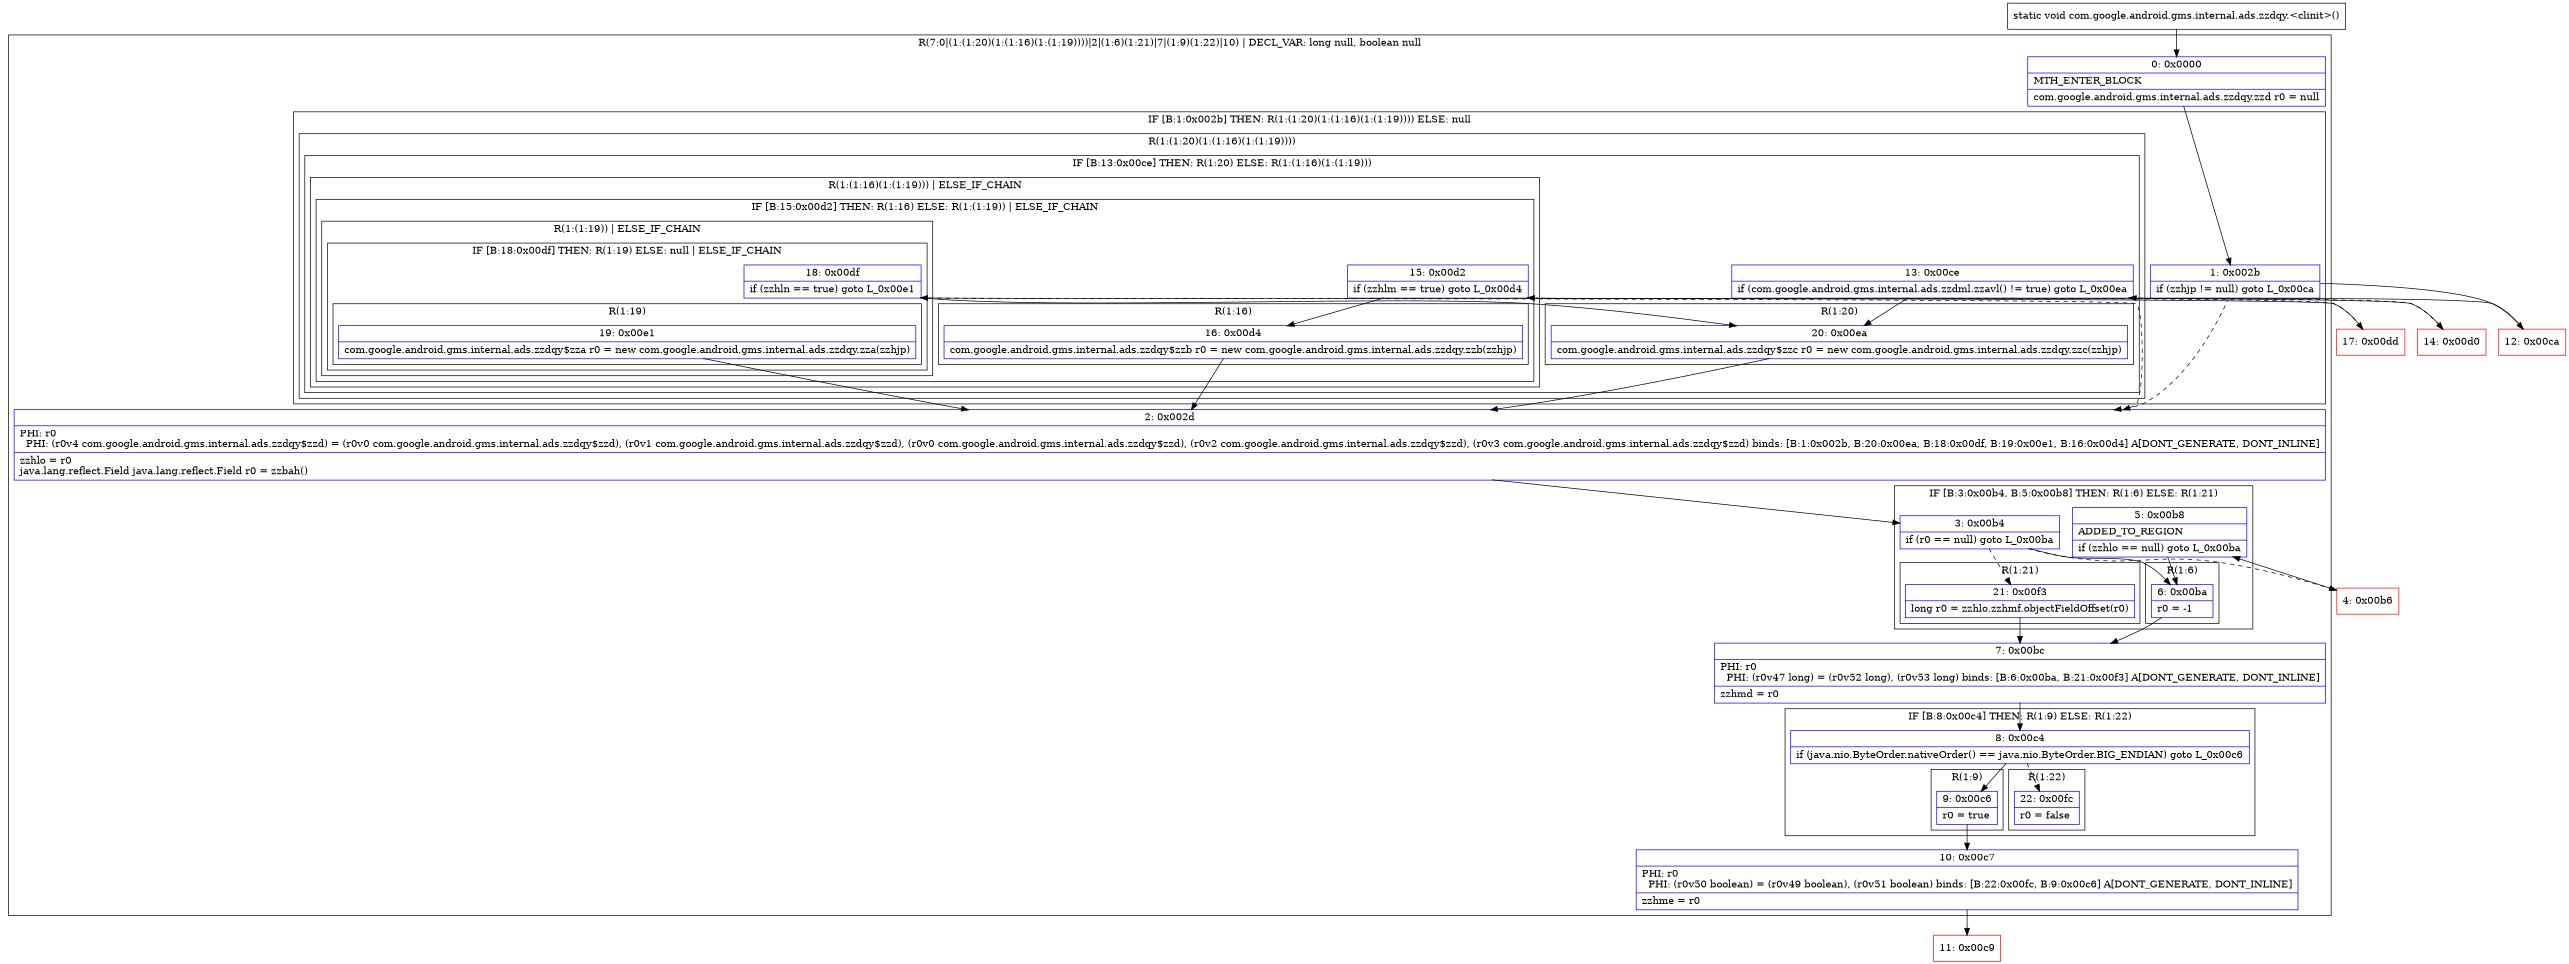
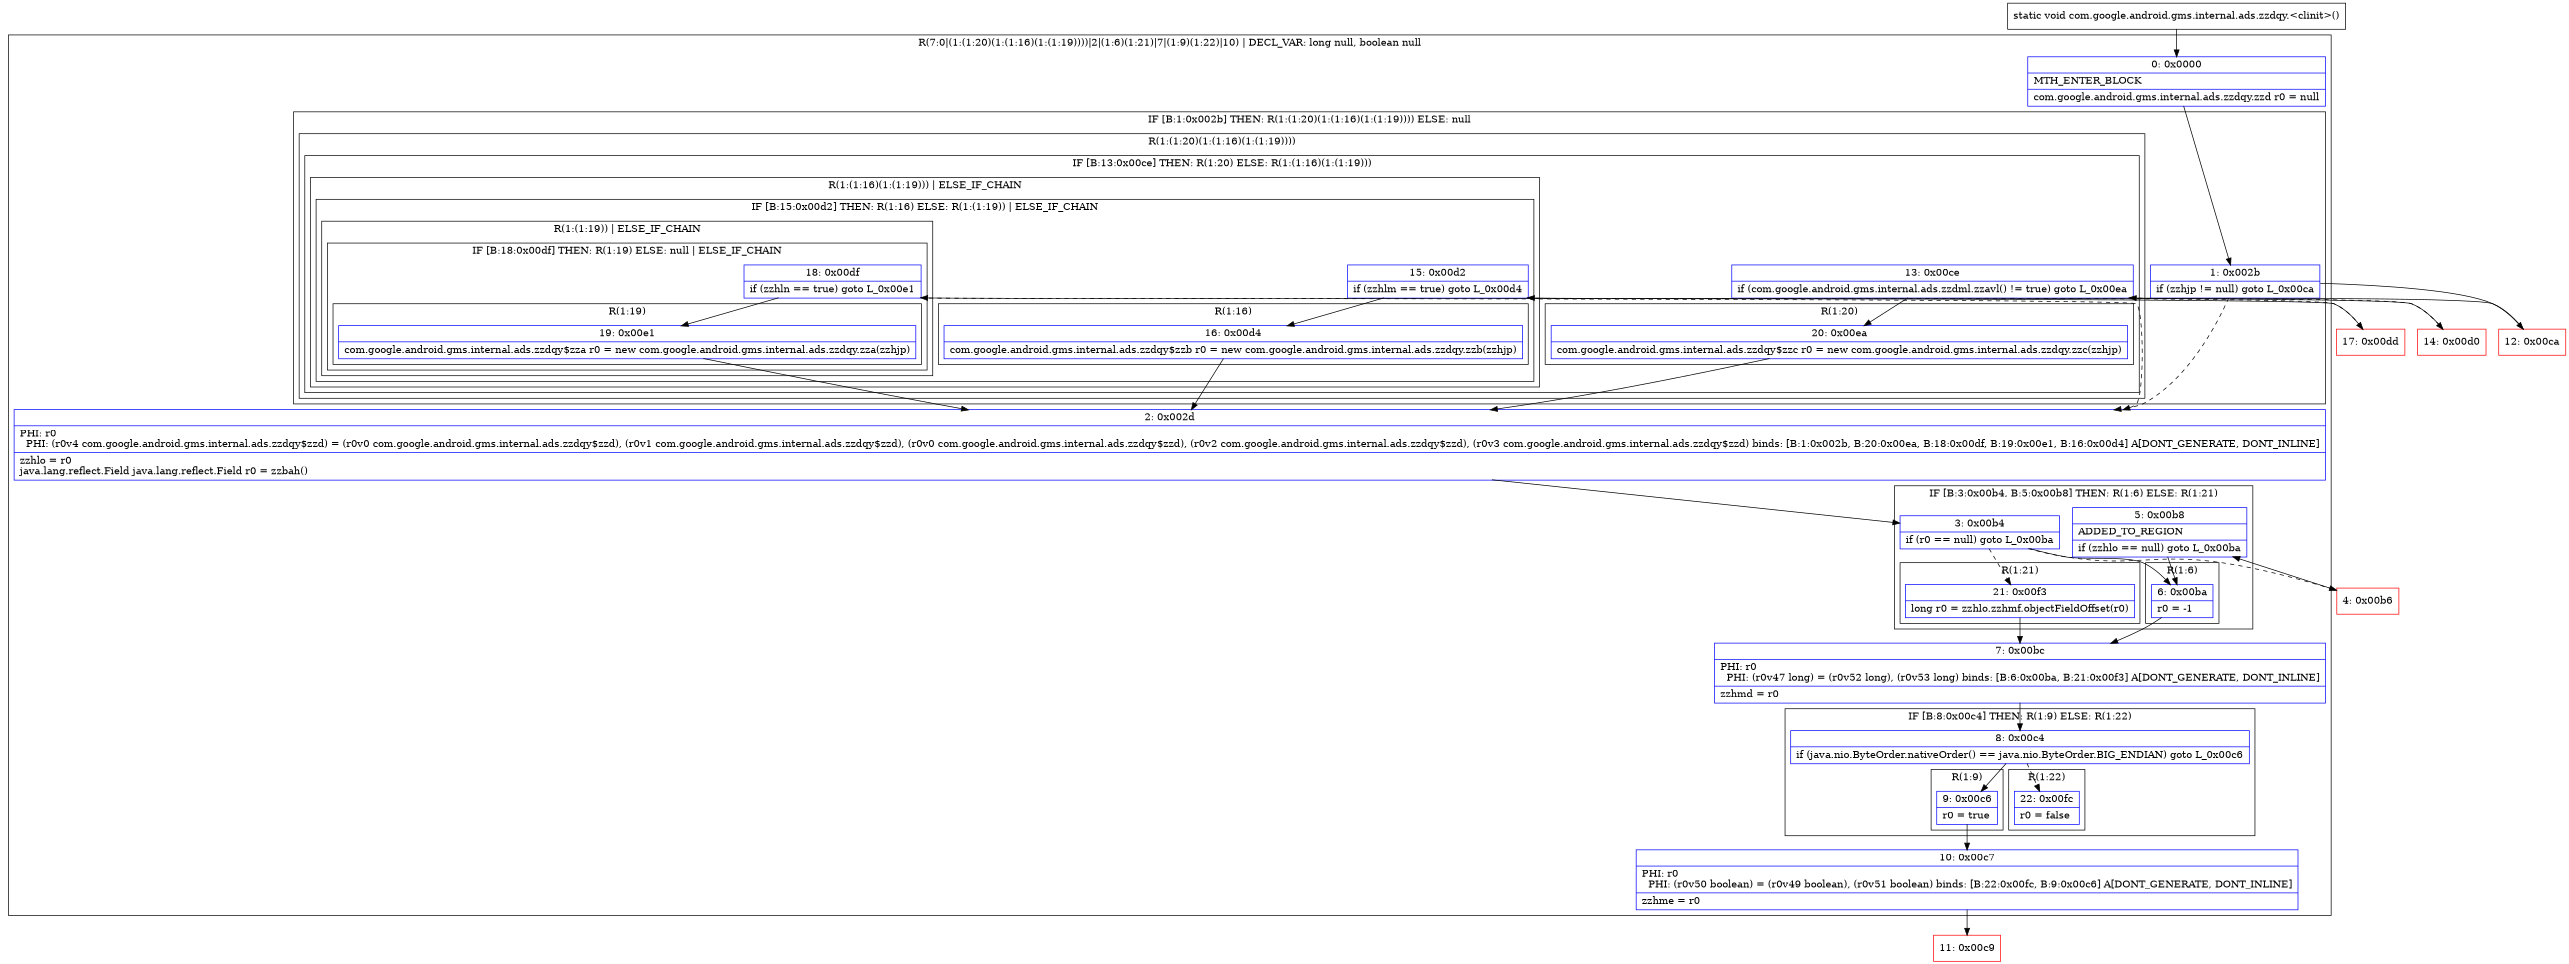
(1326, 301) -> (733, 311)
